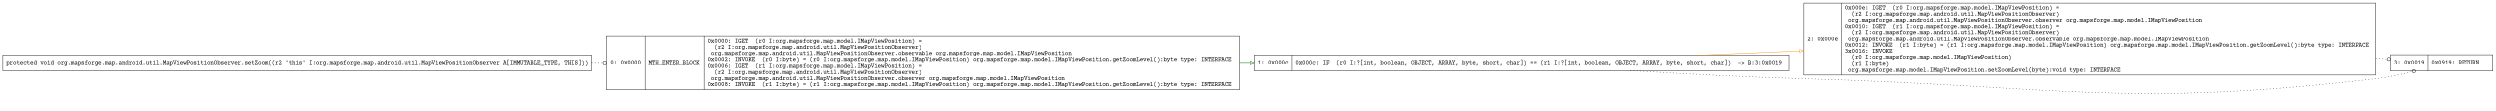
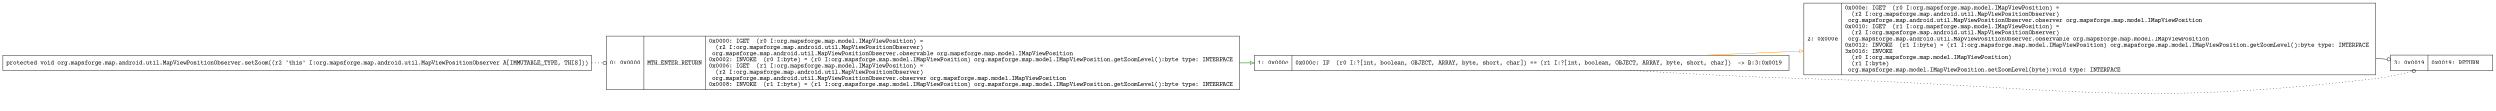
(2381, 59) -> (2381, 59)
(674, 63) -> (675, 63)
(2460, 63) -> (2460, 63)
